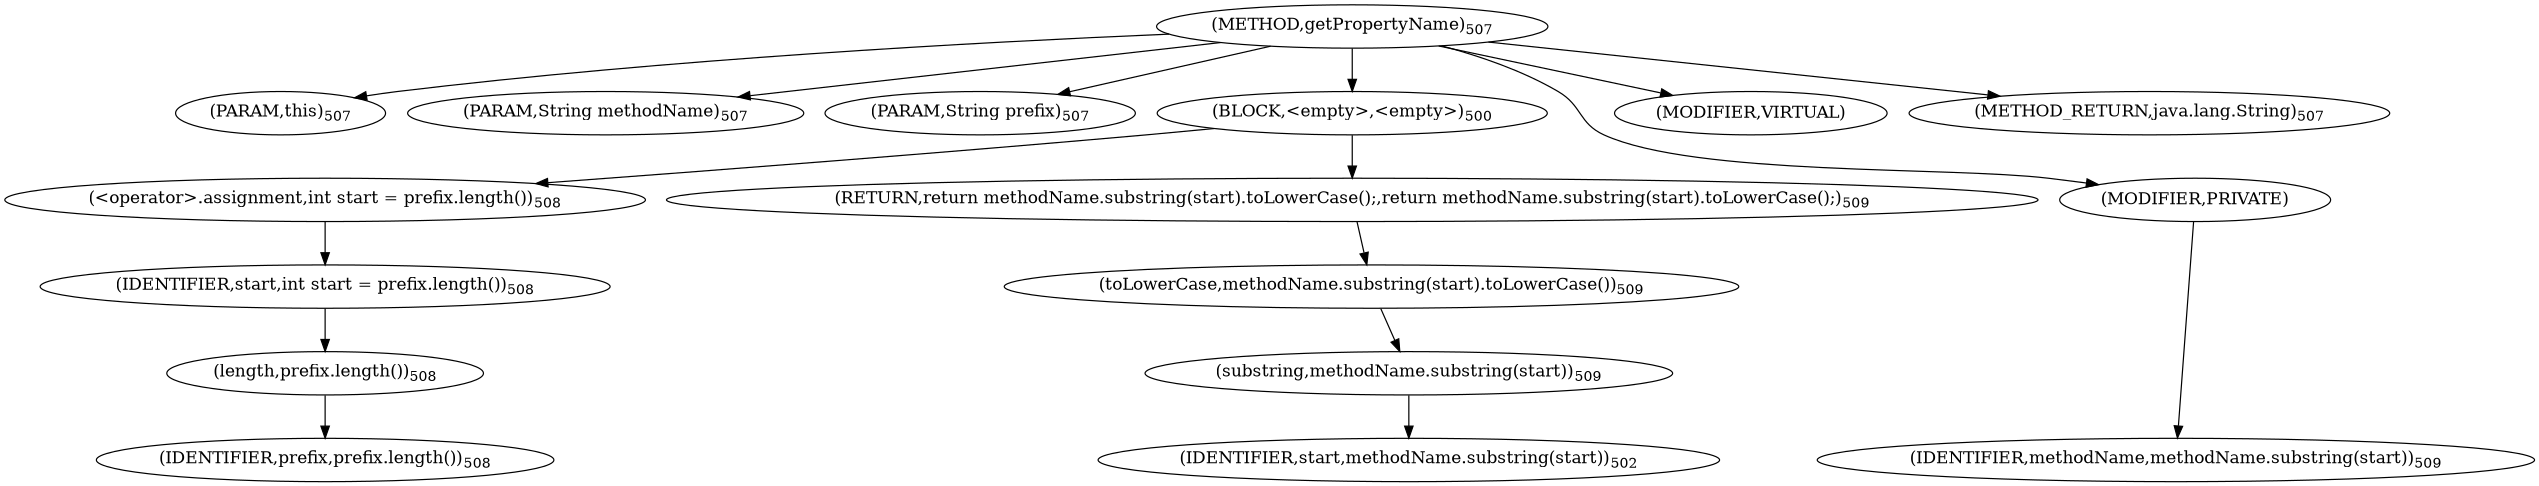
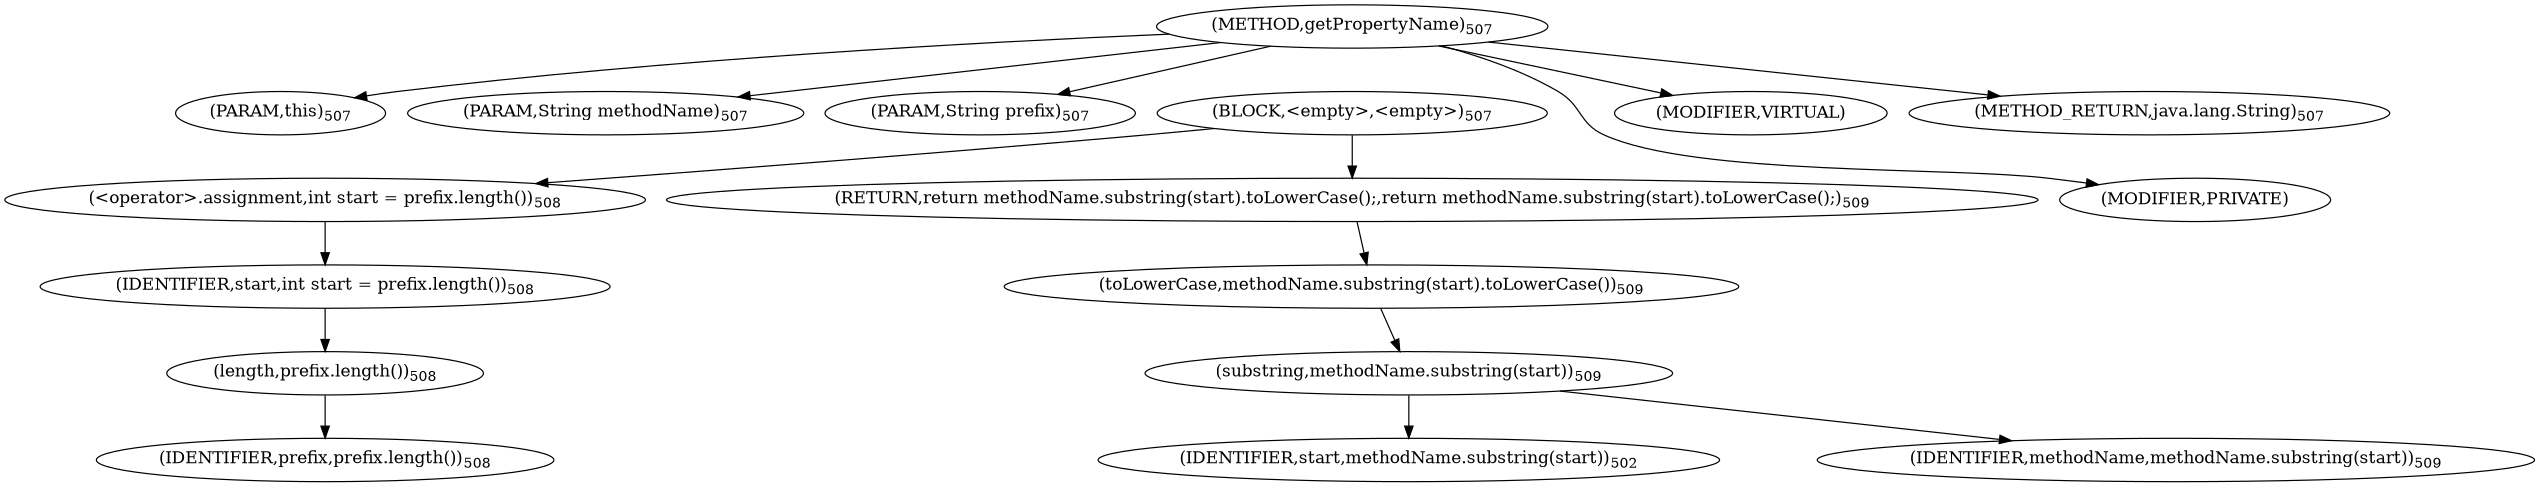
(1352, 64) -> none
(1479, 111) -> (1479, 111)
(2186, 324) -> (1780, 415)
